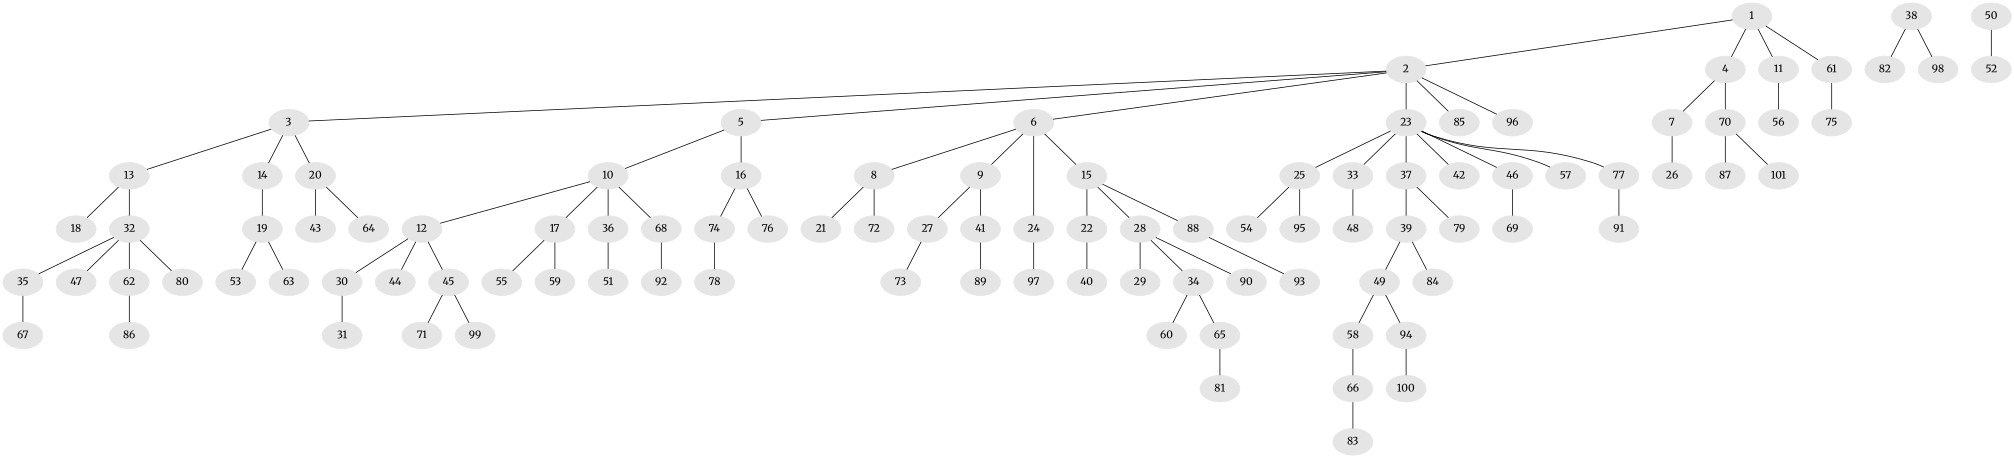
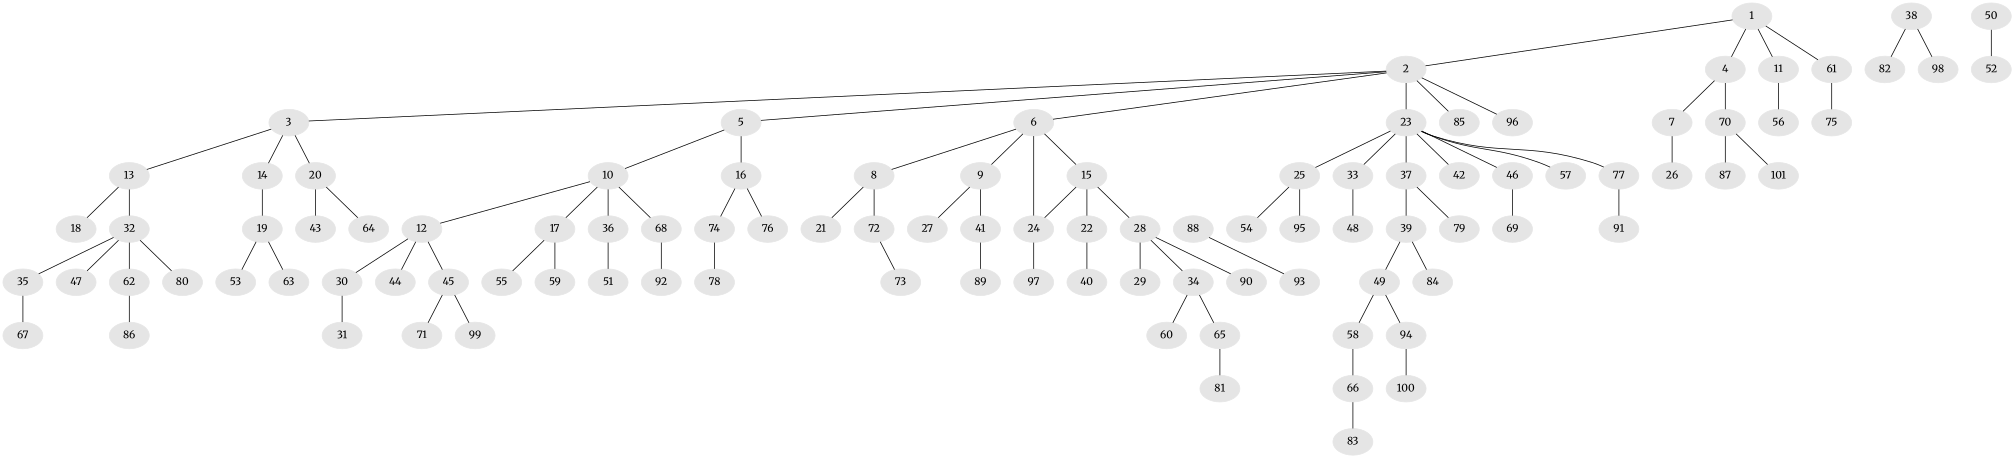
(1140, 202) -> (1060, 202)
(914, 256) -> (887, 256)
